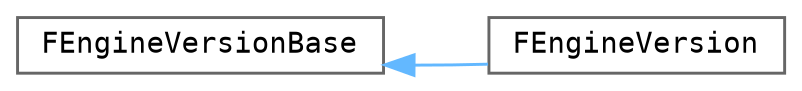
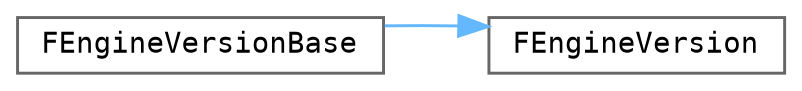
(451, 65) -> (422, 26)
